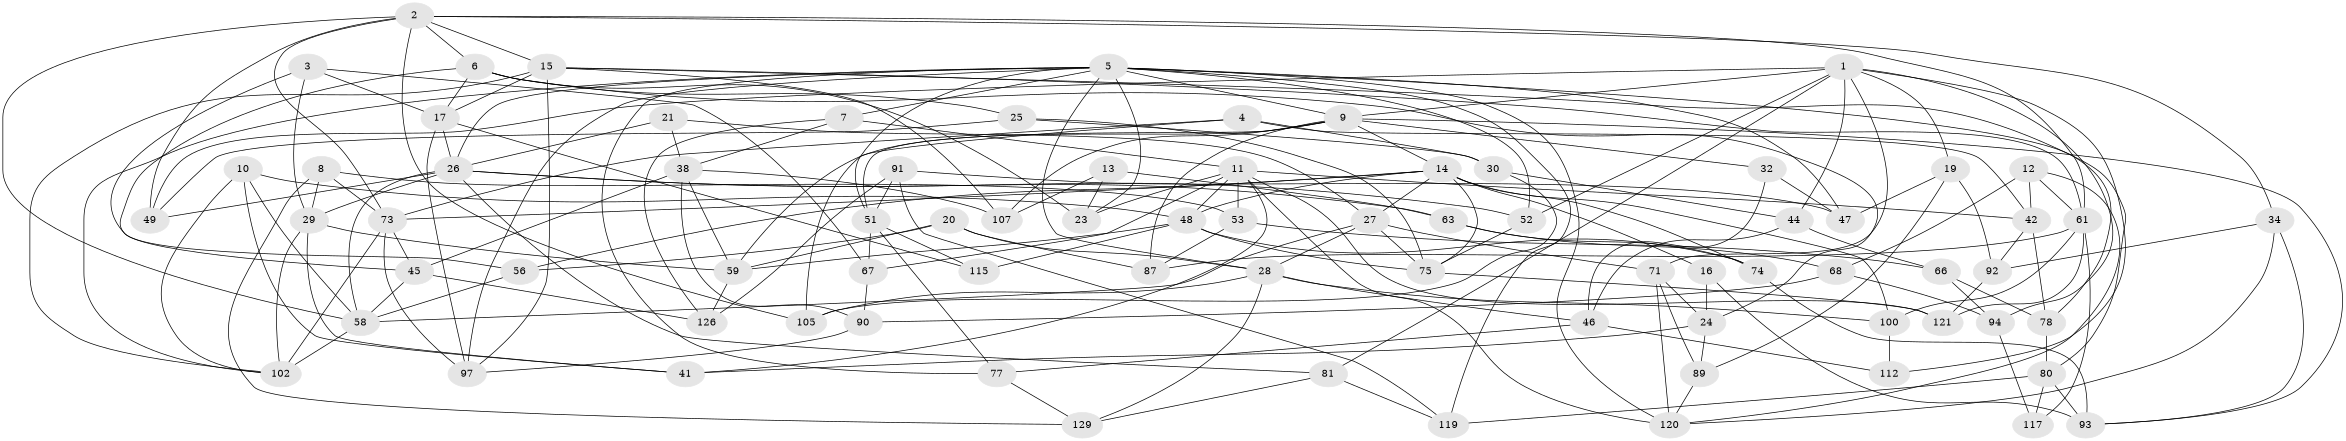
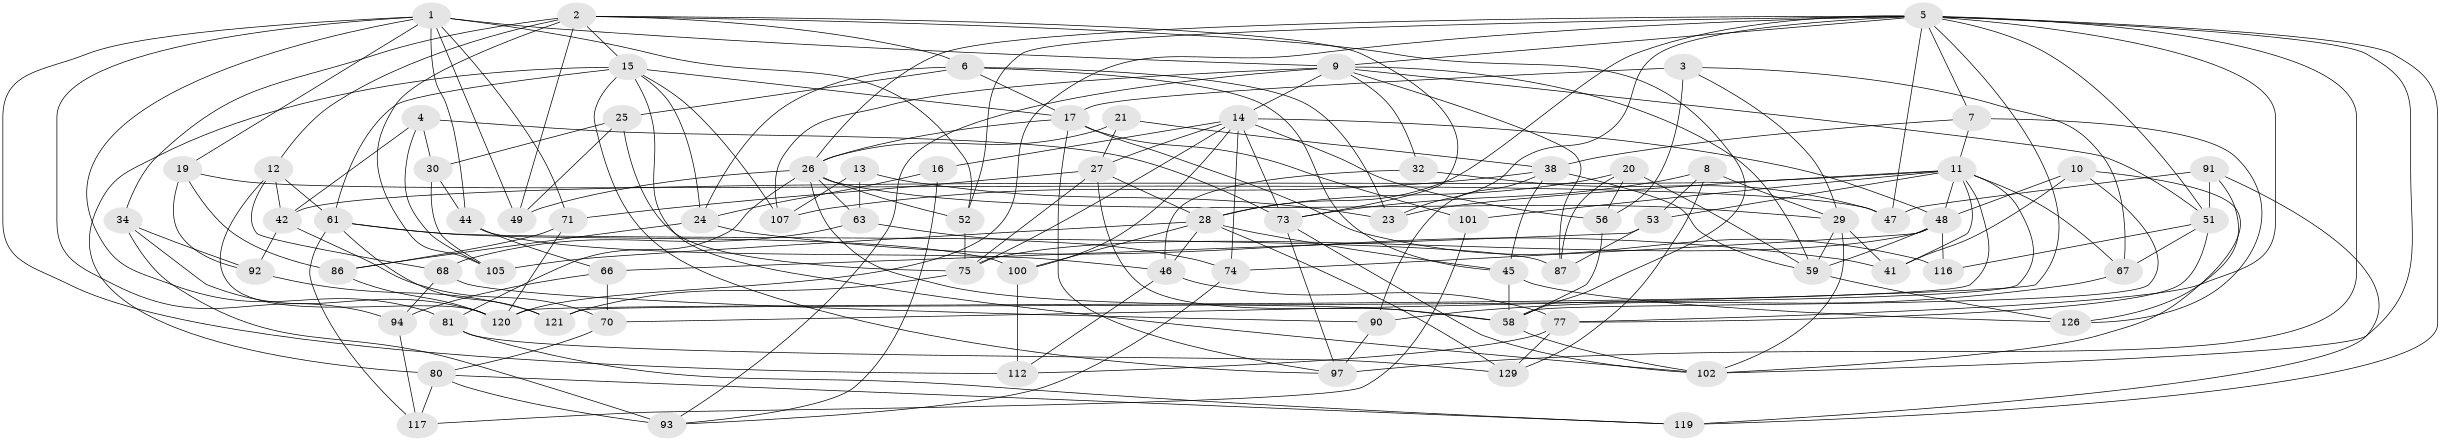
(1297, 24) -> (407, 66)
none -> (1468, 220)
(401, 246) -> (1356, 250)
(979, 272) -> (1943, 272)
(1681, 297) -> (686, 138)
(2047, 323) -> (607, 323)
none -> (1255, 364)
(1700, 374) -> (338, 272)
